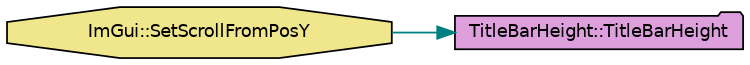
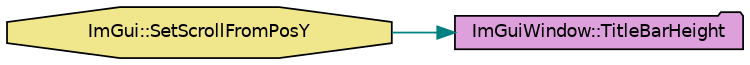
(599, 33) -> (599, 33)
